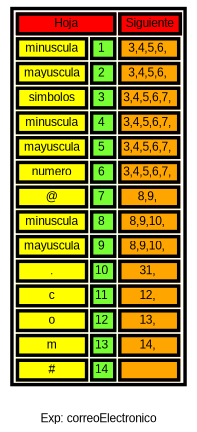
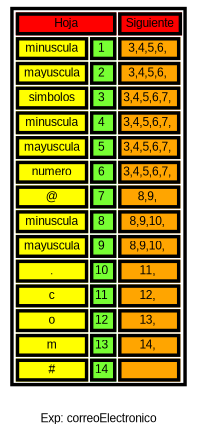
(149, 271) -> (149, 271)
